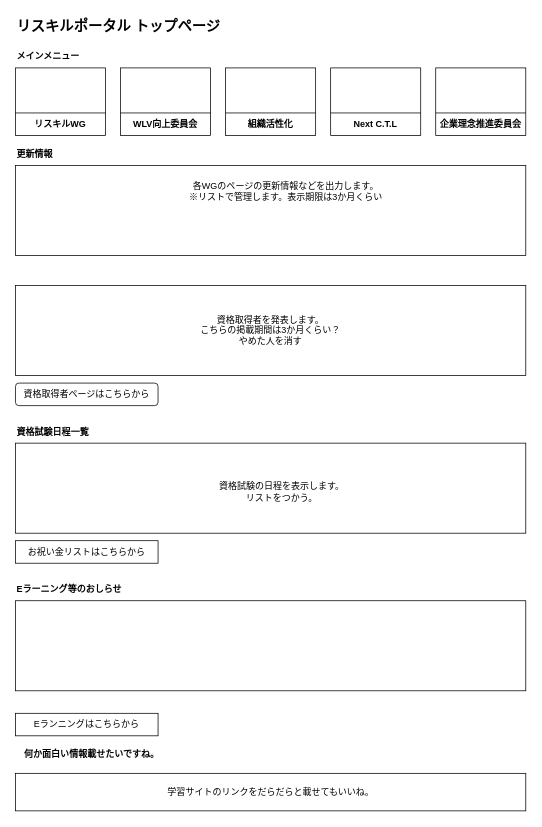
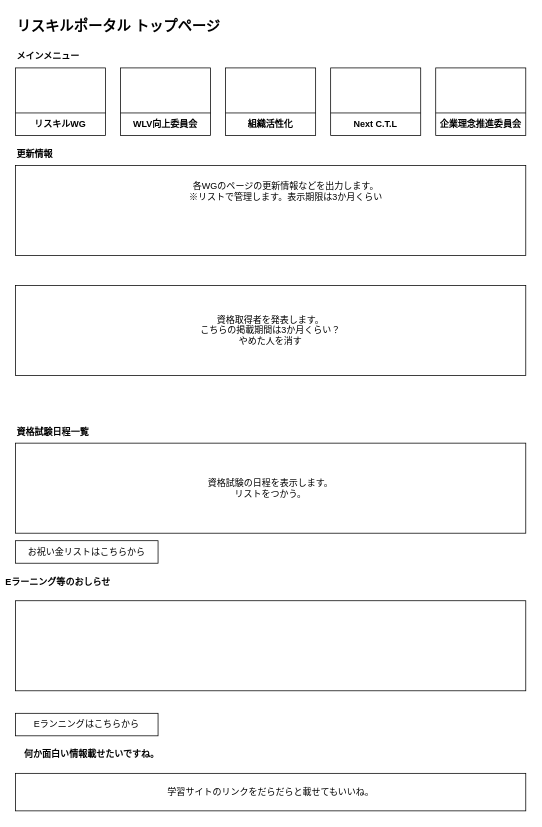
(87, 394) -> none
(282, 492) -> (270, 488)
(75, 589) -> (64, 582)
